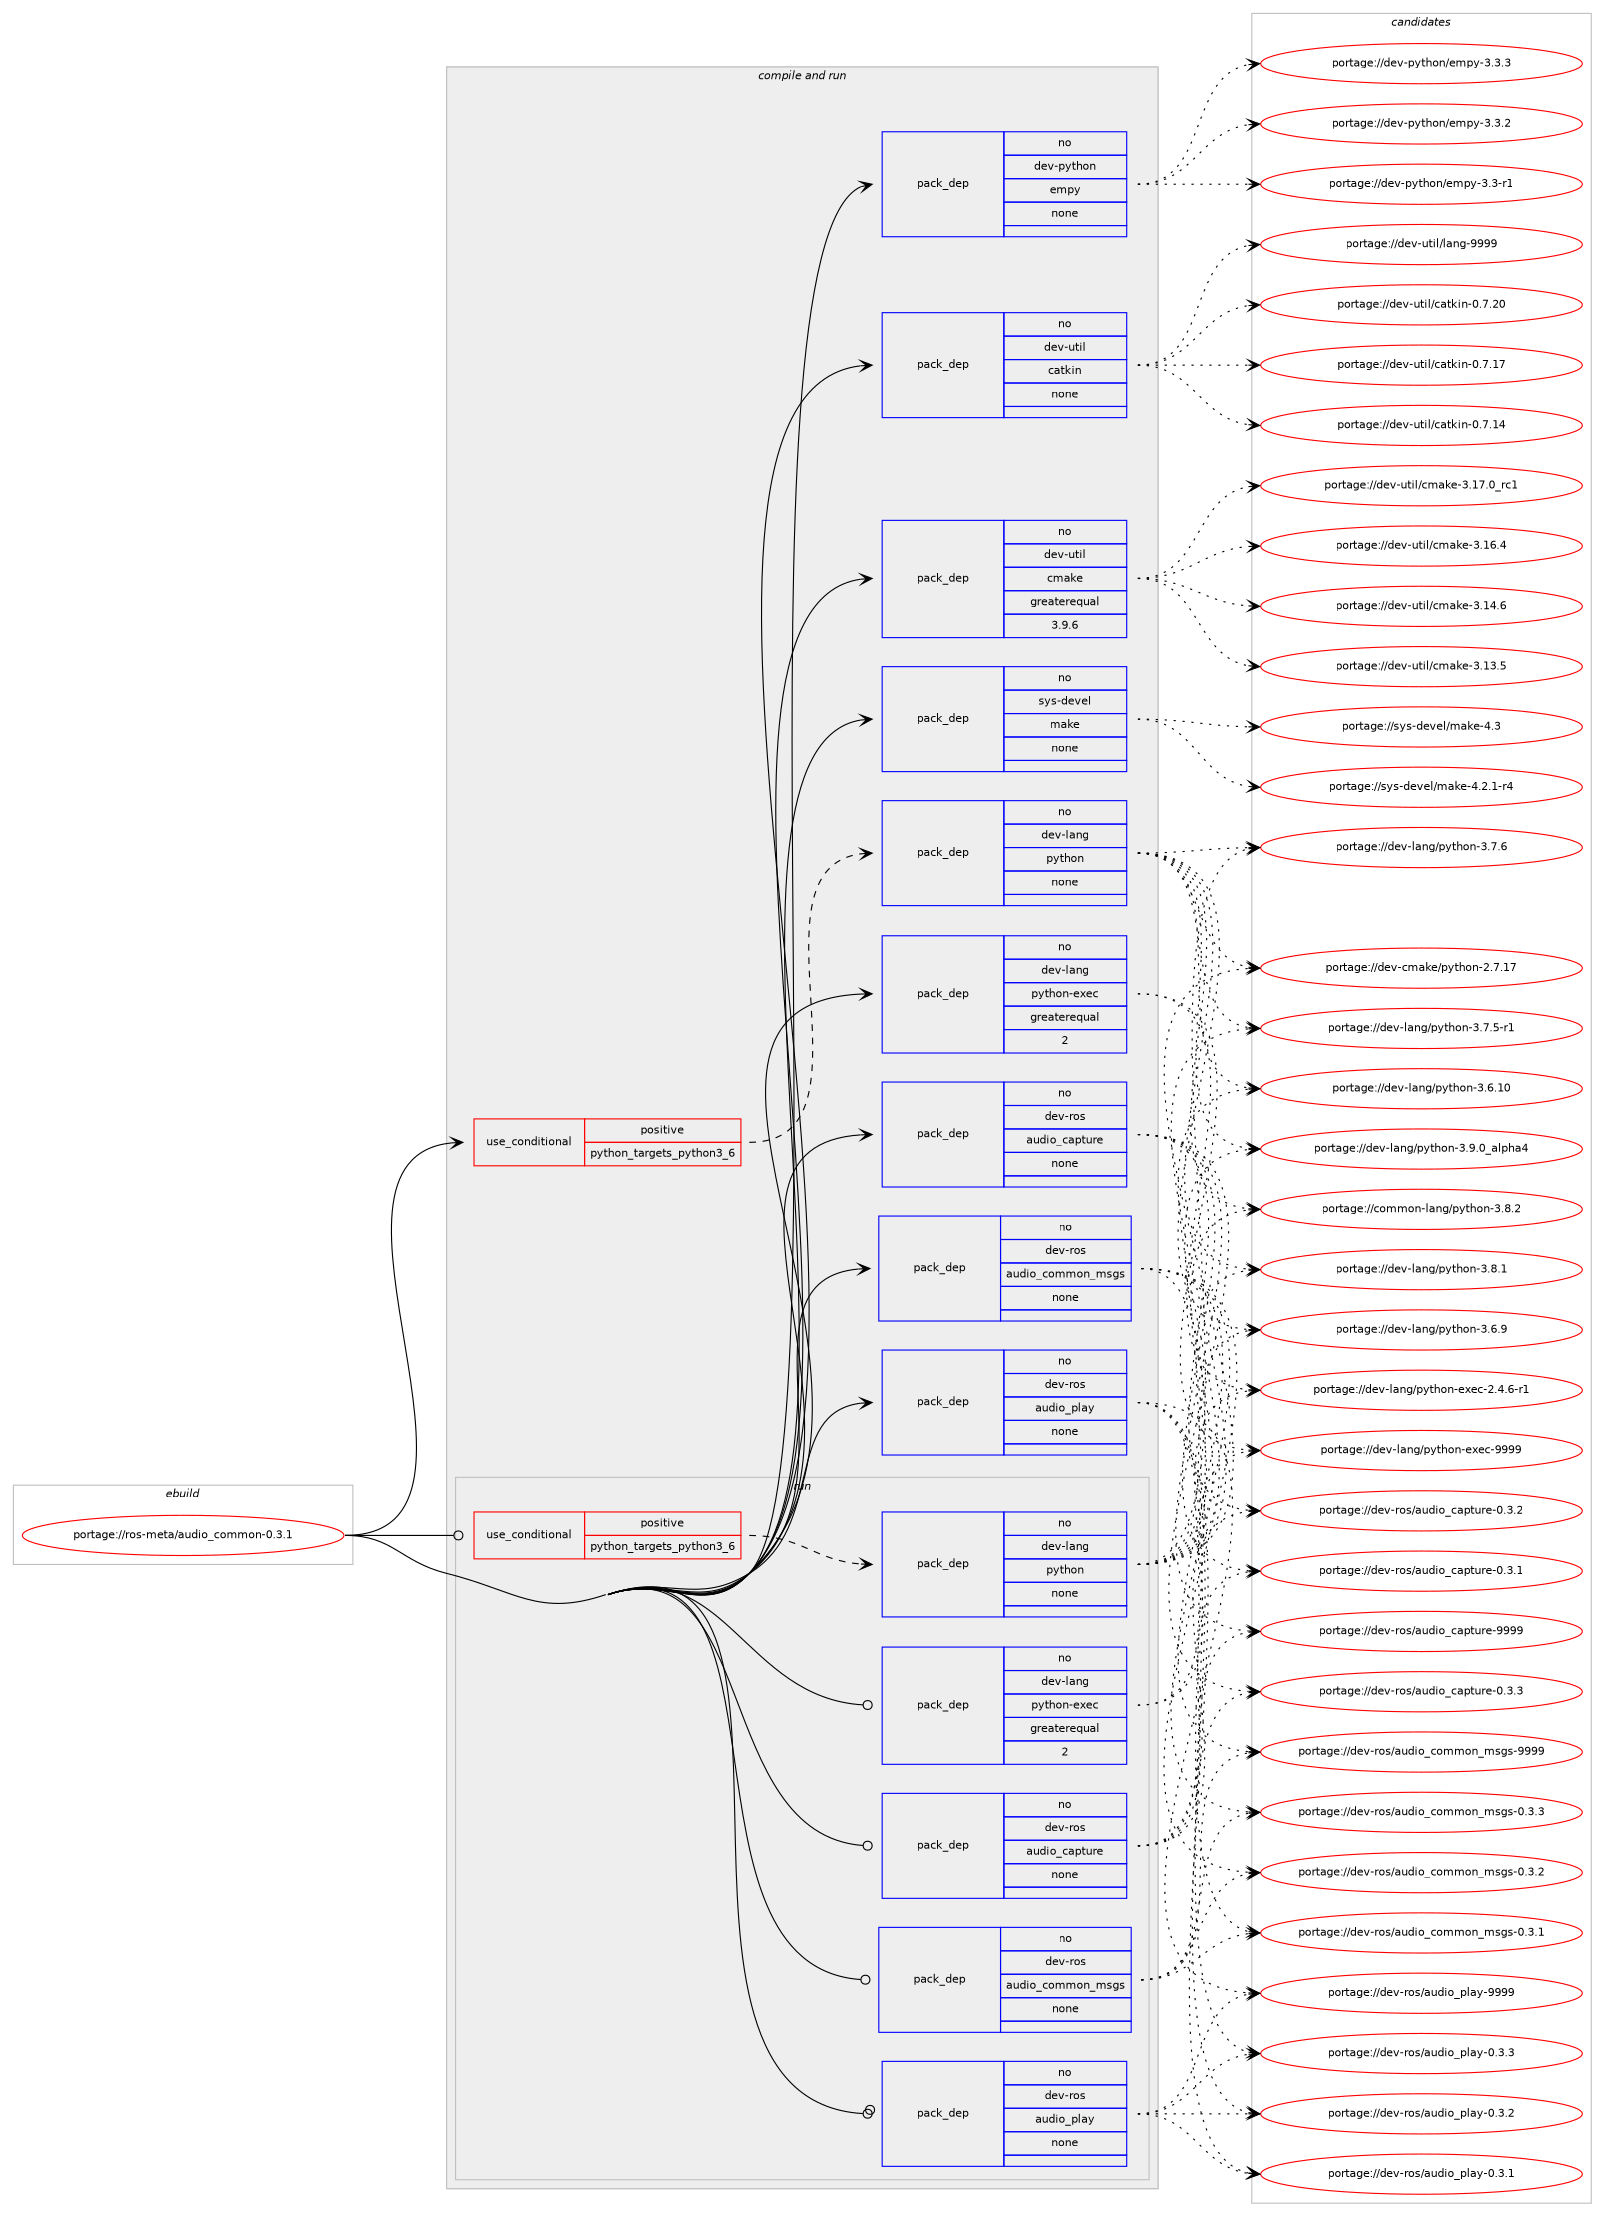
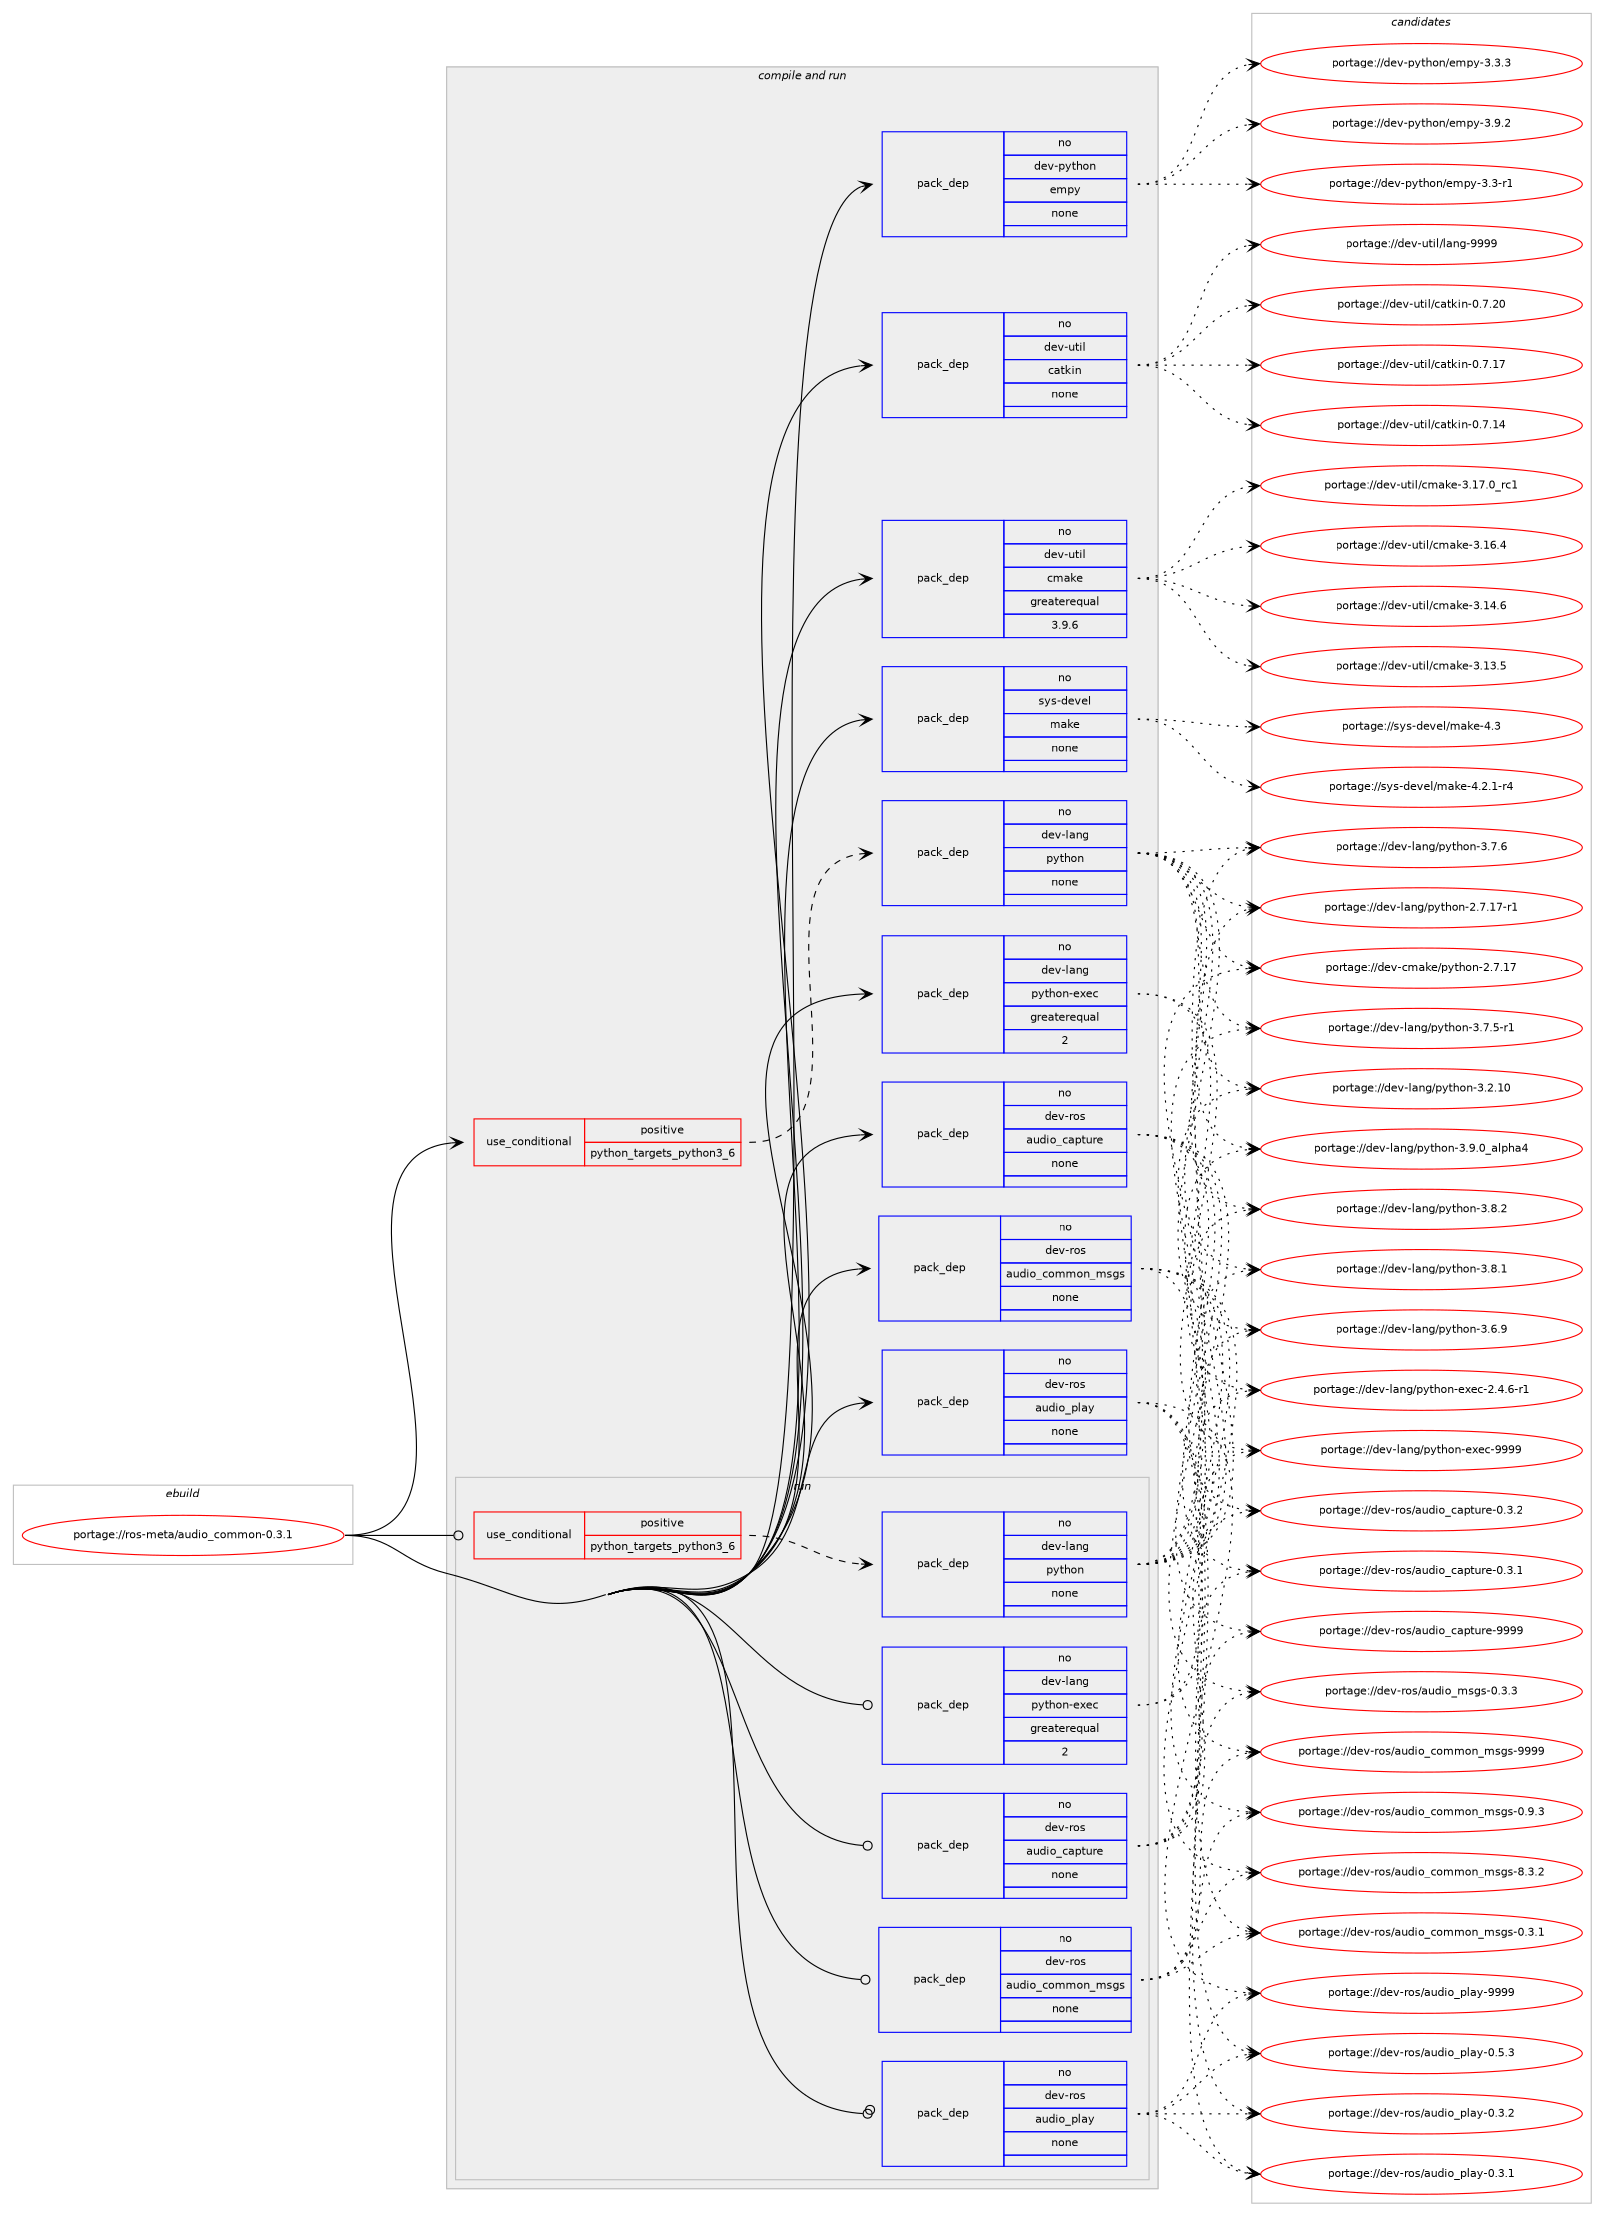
(1422, 124) -> (1422, 124)
none -> (1422, 908)
(1422, 1089) -> (1422, 1089)
(1422, 1209) -> (1422, 1209)
(1422, 1692) -> (1422, 1692)
(1422, 1812) -> (1422, 1812)
(1422, 1873) -> (1422, 1873)
(1422, 2054) -> (1422, 2054)
